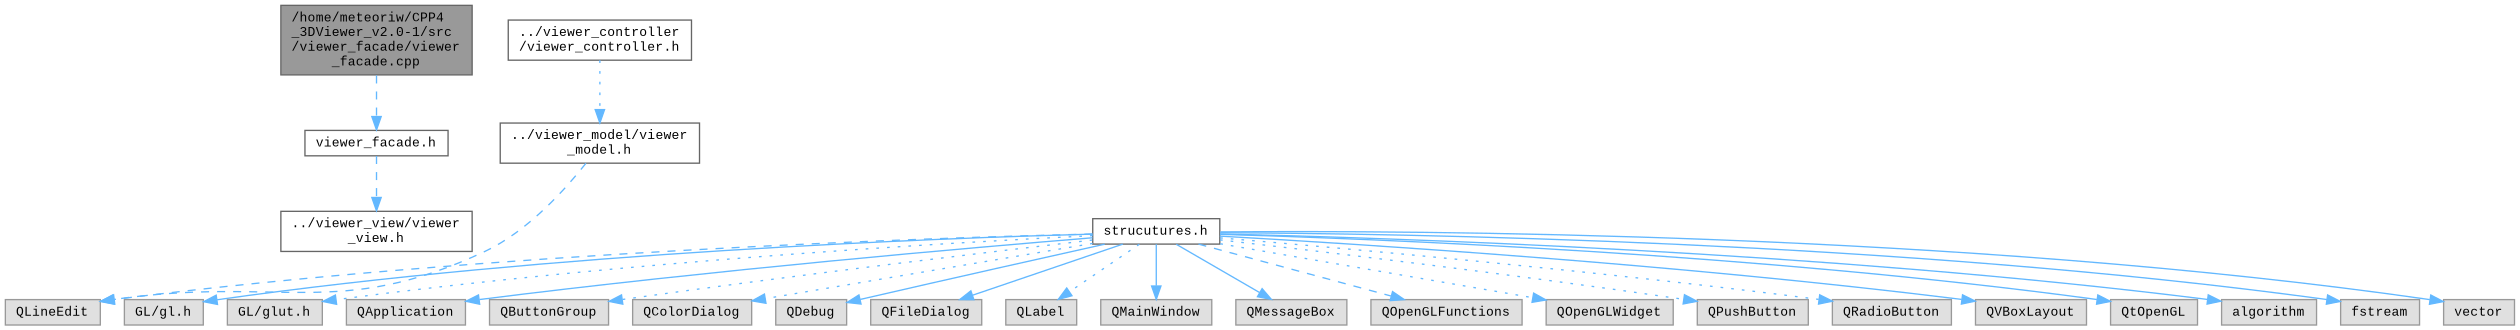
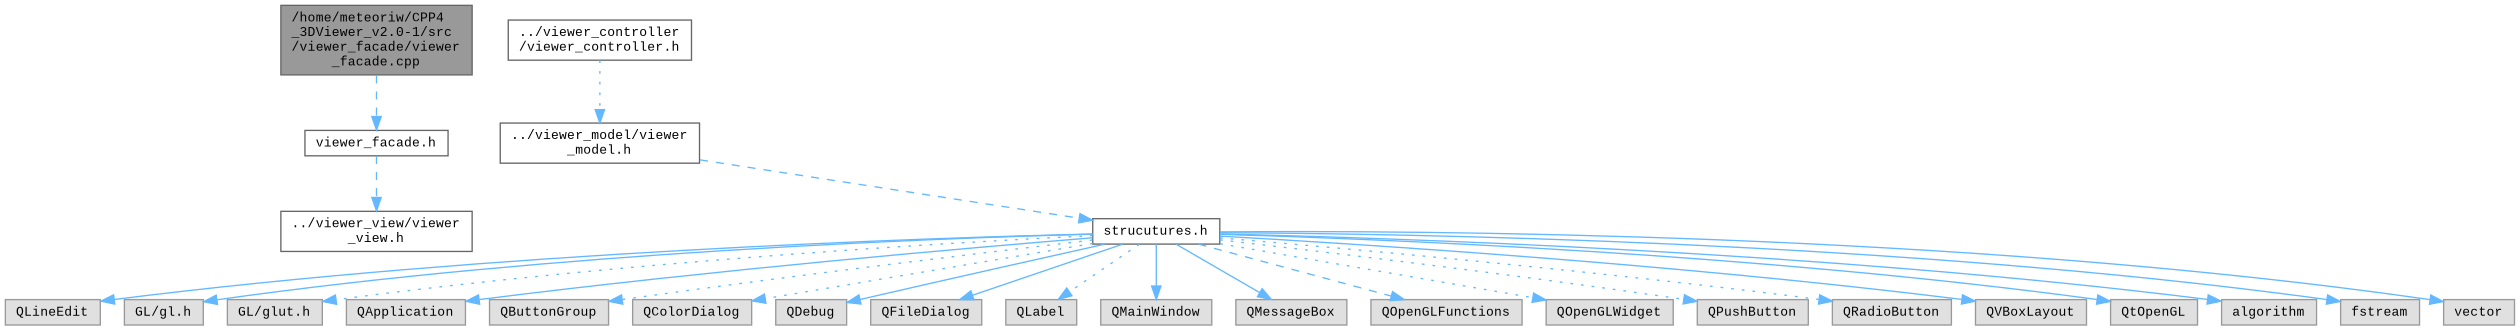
(480, 254) -> (890, 189)
(358, 274) -> (358, 274)
